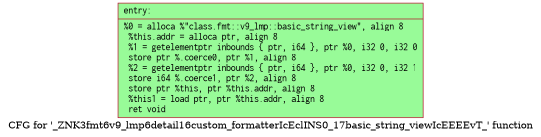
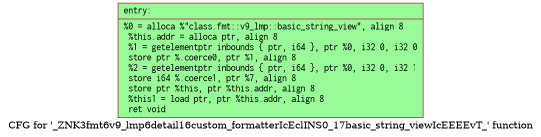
(210, 78) -> (210, 78)
